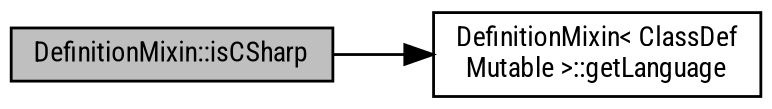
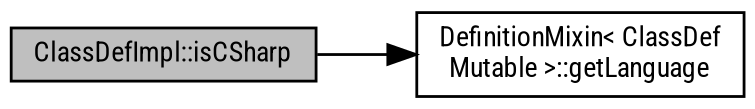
(172, 55) -> (164, 55)
